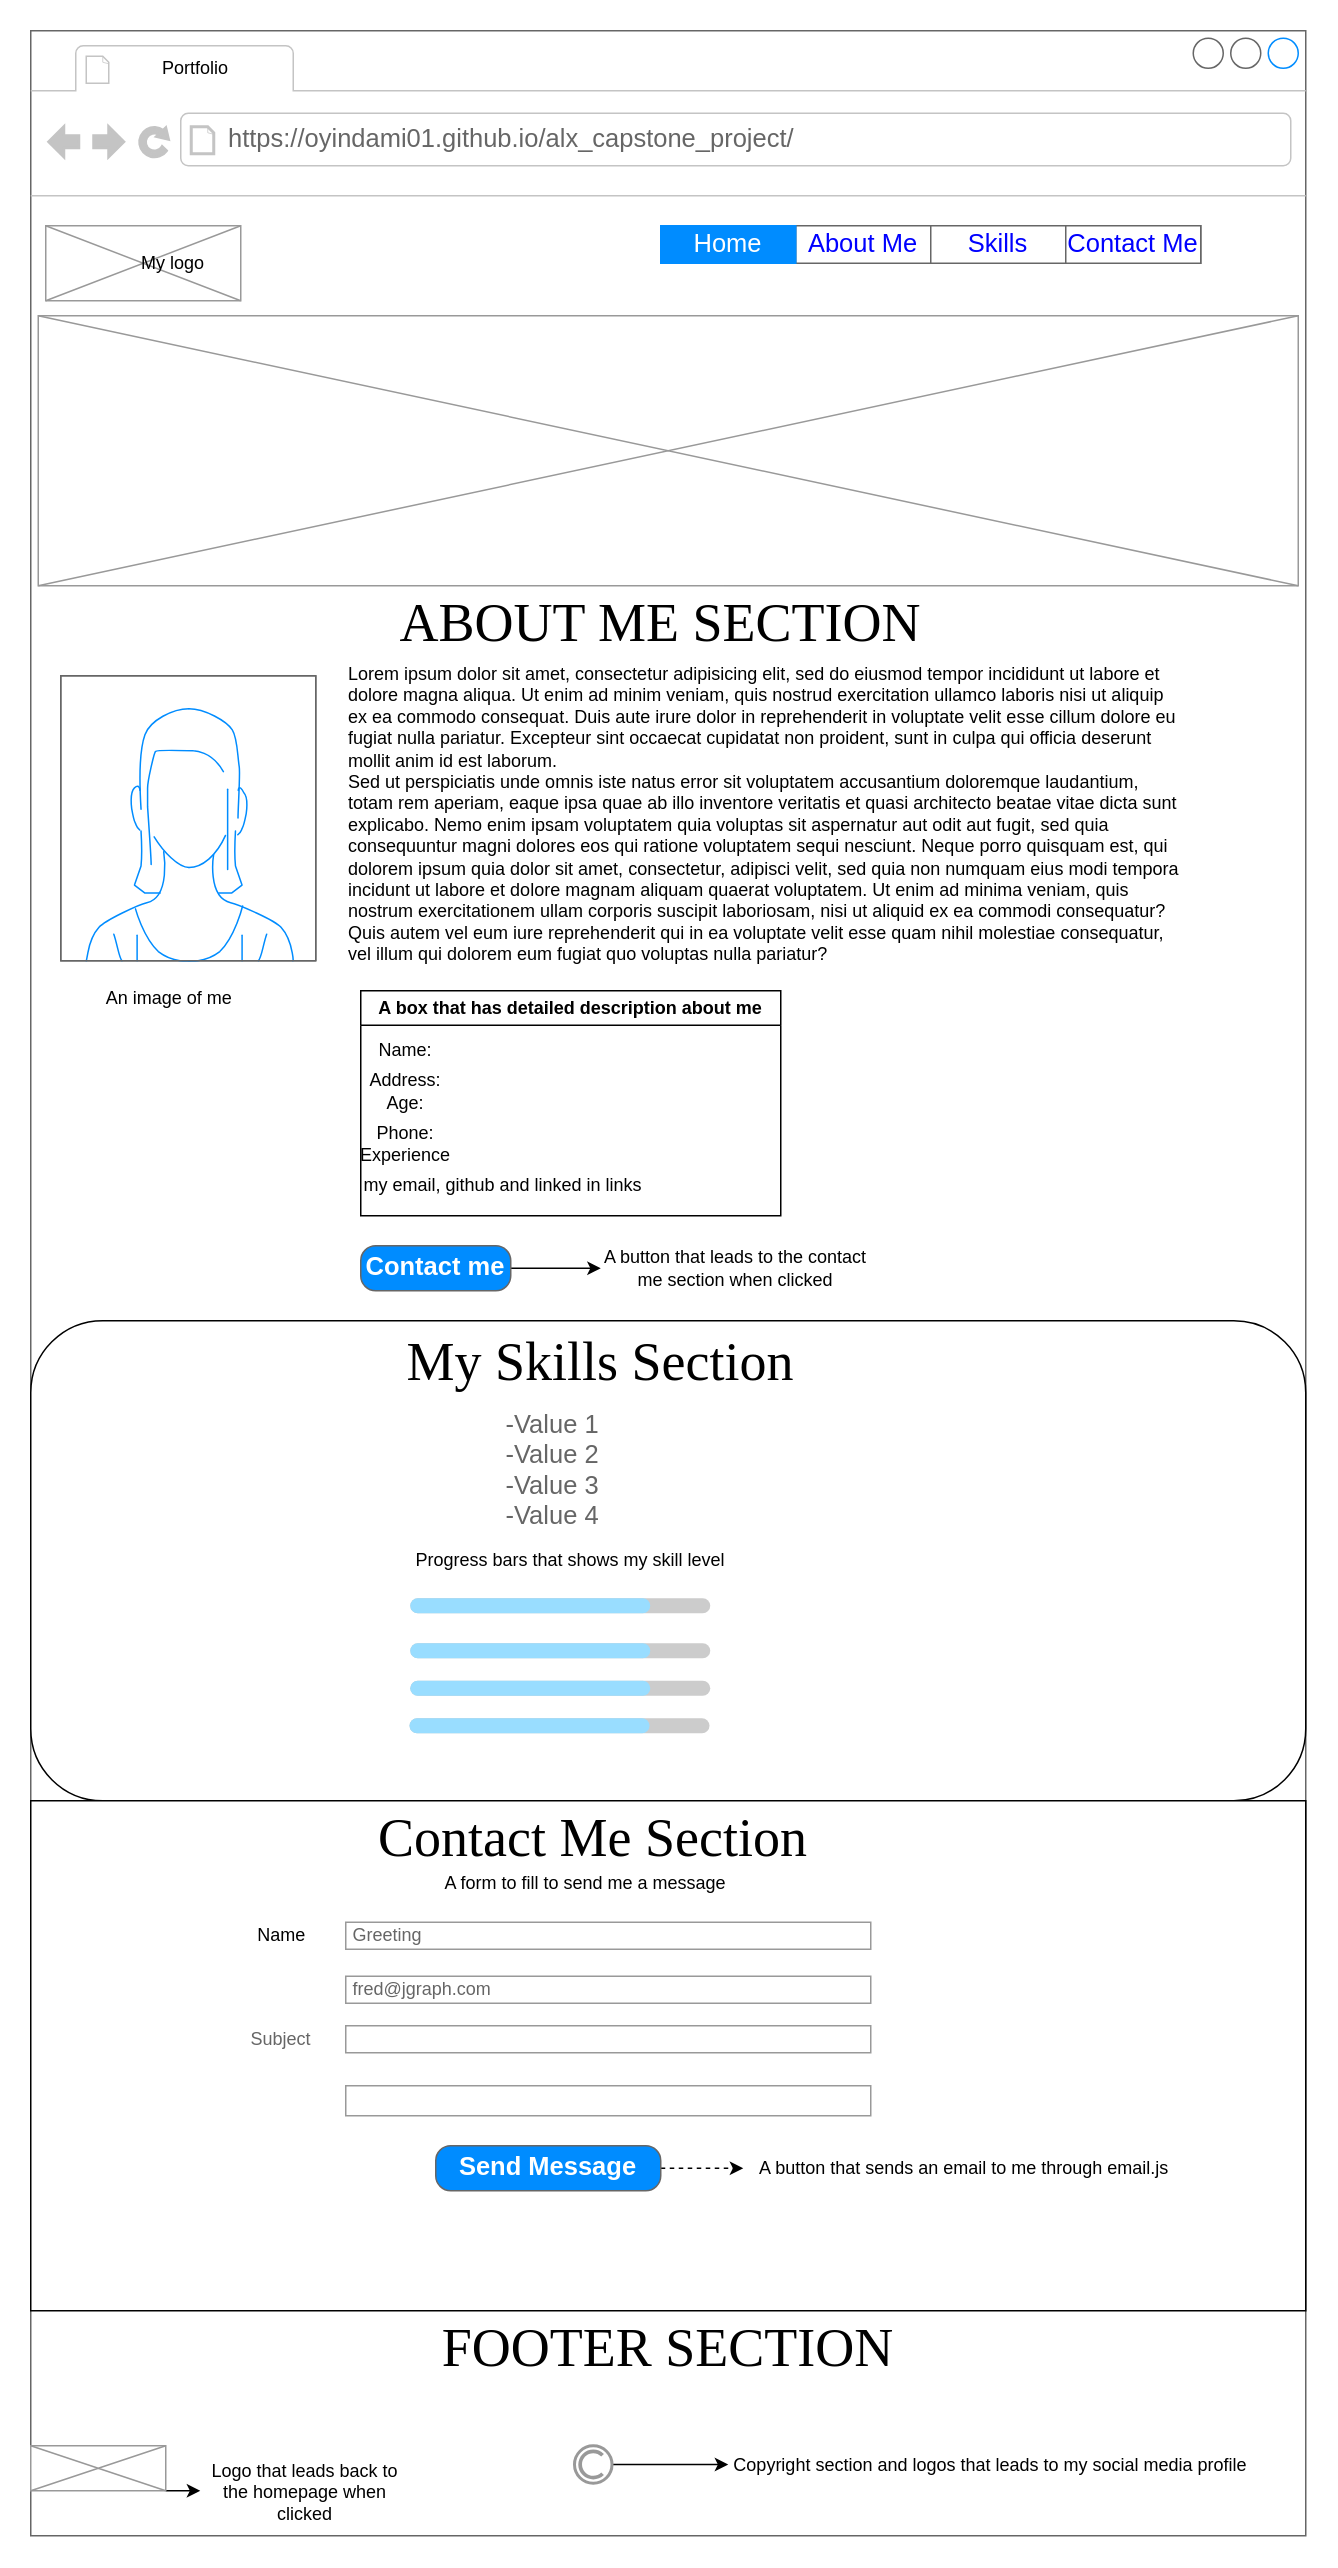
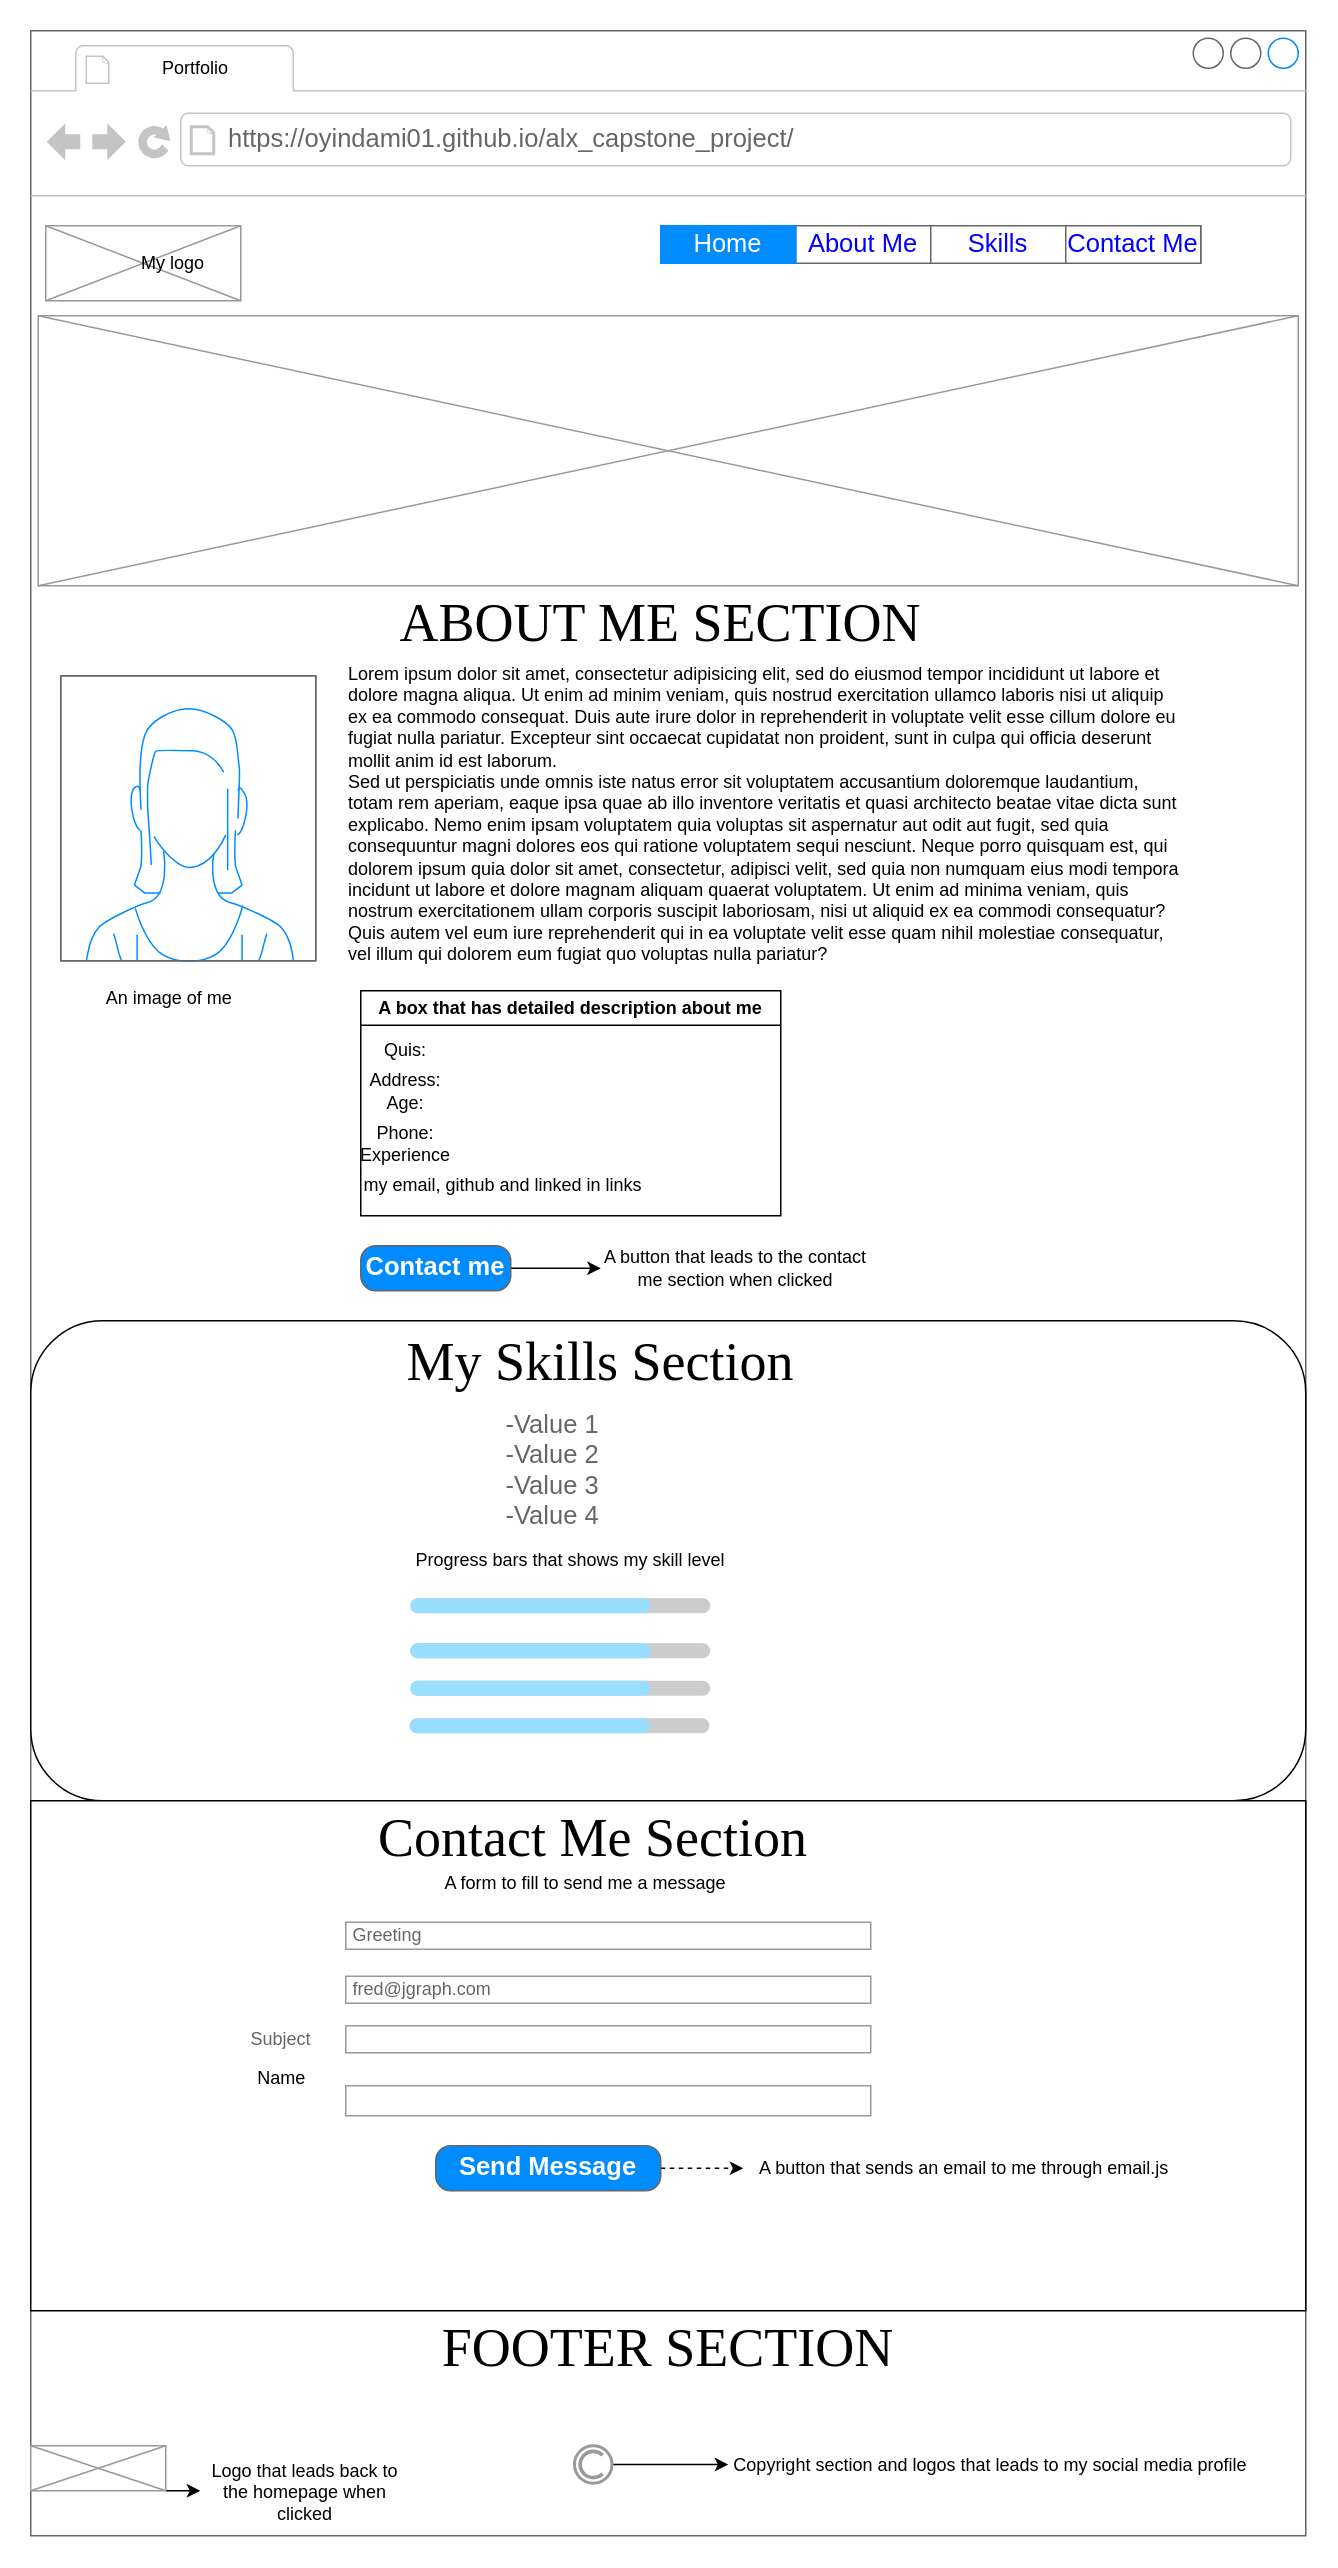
(406, 1051) -> (406, 1051)
(282, 1936) -> (282, 2078)
